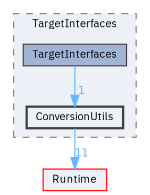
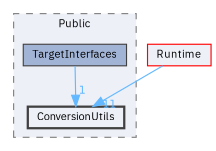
(75, 24) -> (75, 24)
(75, 144) -> (128, 86)
